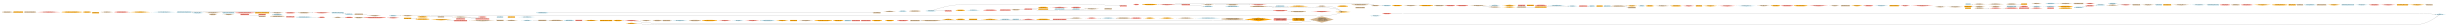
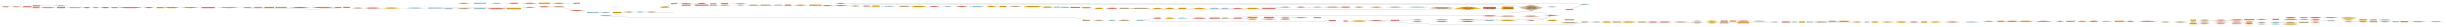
(2213, 5) -> none
(2322, 5) -> none
(1411, 6) -> (1617, 22)
none -> (247, 8)
(1060, 9) -> (1269, 17)
(359, 14) -> (617, 12)
(667, 21) -> (876, 6)
(856, 21) -> (1065, 7)
none -> (1844, 21)
